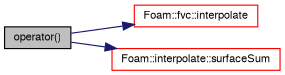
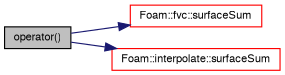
(196, 16) -> (196, 16)
